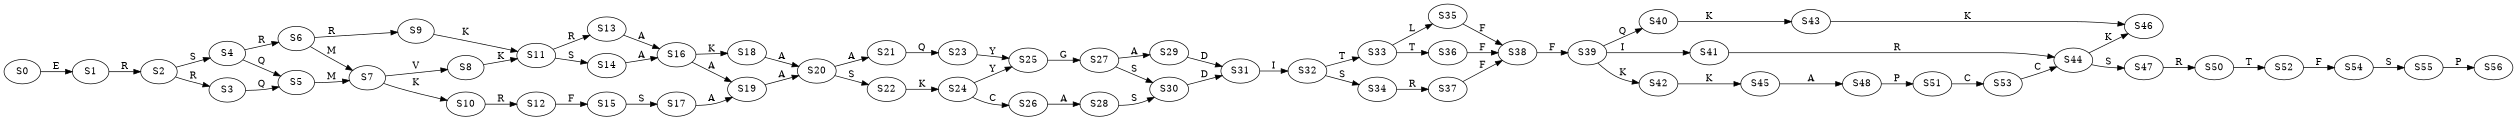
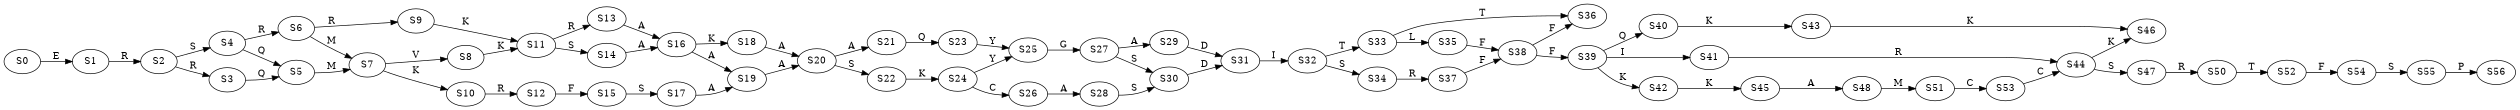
(1479, 53) -> (1549, 36)
(1897, 79) -> (1898, 84)
